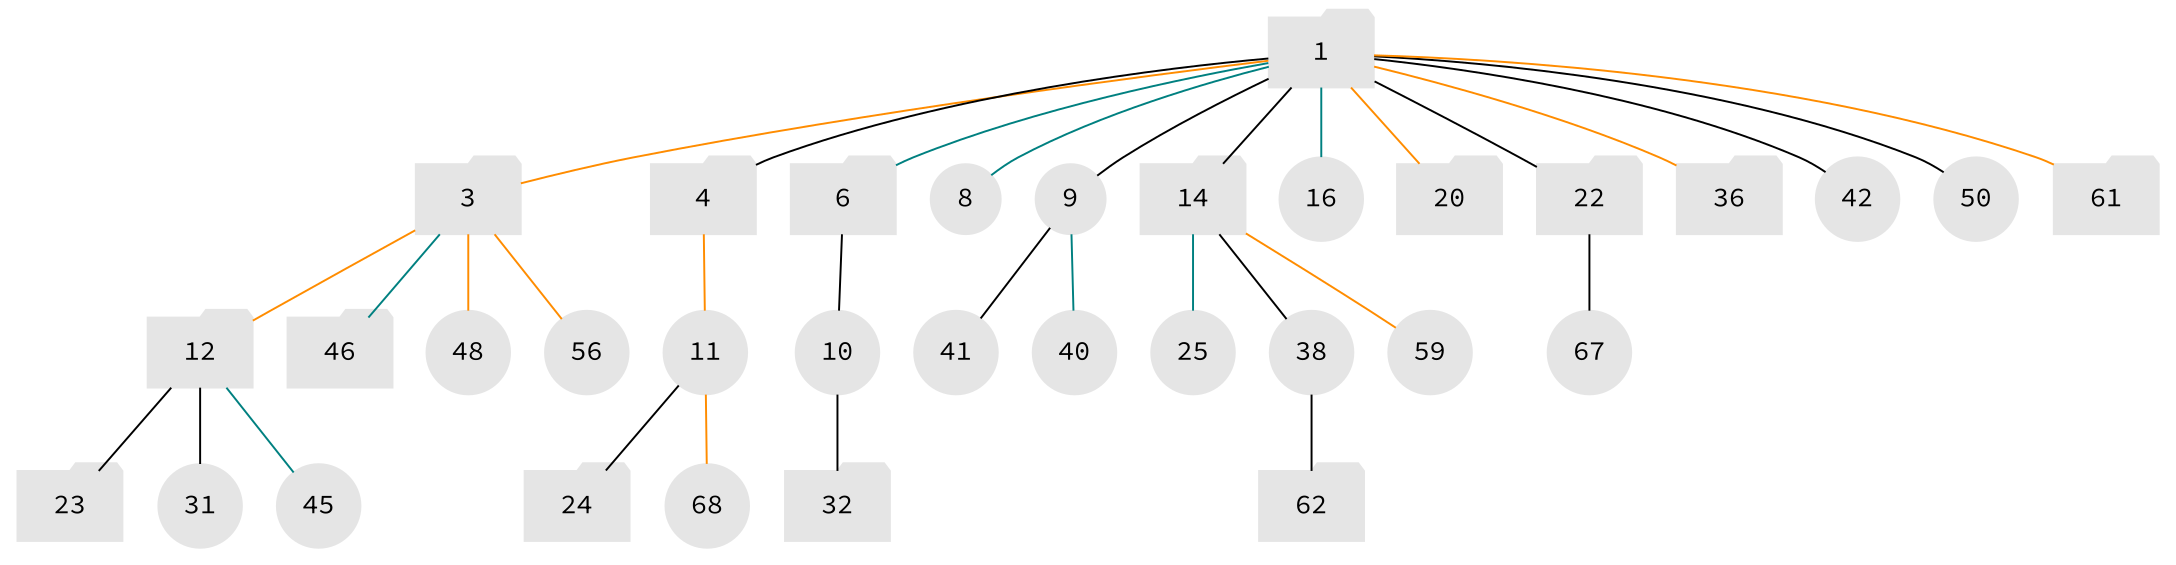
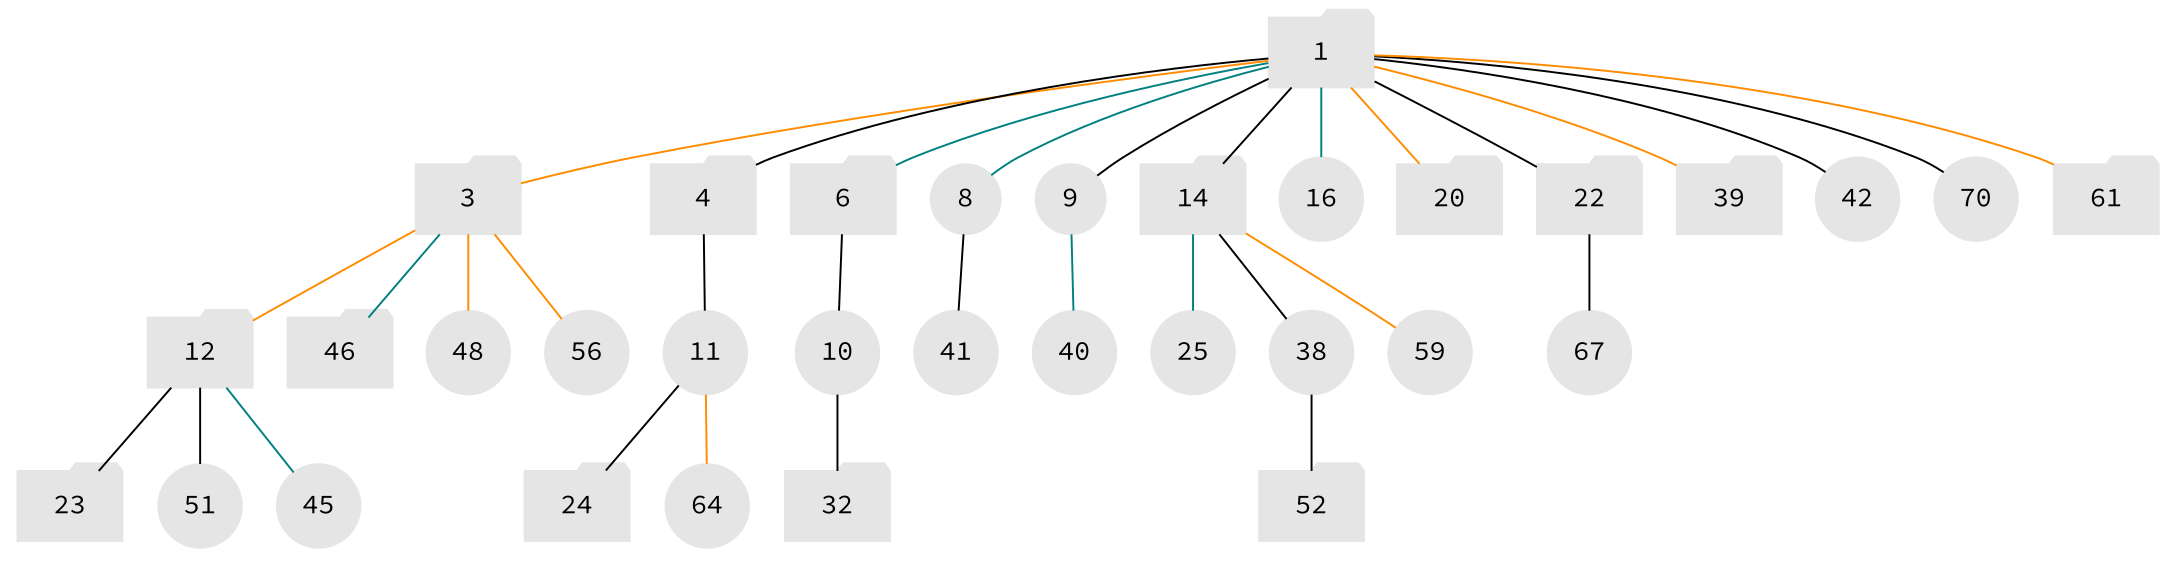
(1729, 199) -> (1729, 199)
(1976, 199) -> (1976, 199)
(704, 272) -> (704, 272)
(1015, 273) -> (961, 272)
(200, 506) -> (200, 506)
(707, 506) -> (707, 506)
(1312, 506) -> (1312, 506)
